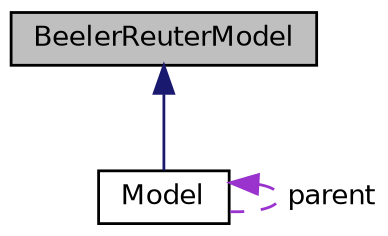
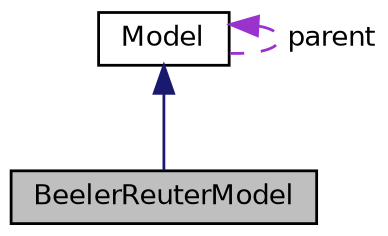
(164, 132) -> (164, 132)
